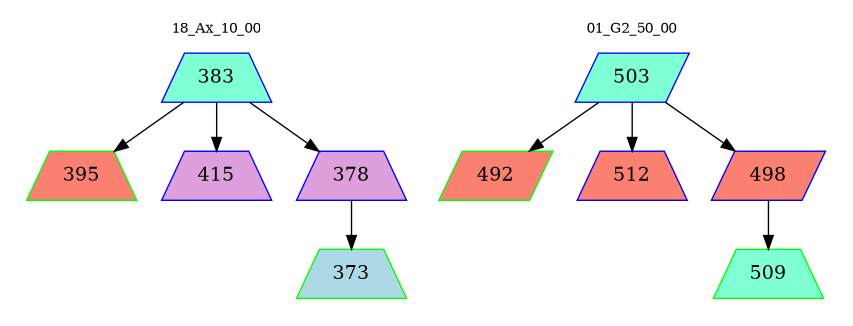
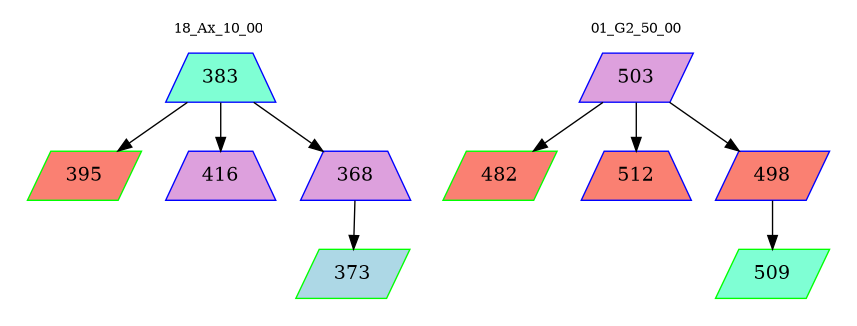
(632, 78) -> (636, 78)
(82, 176) -> (84, 176)
(217, 176) -> (221, 176)
(352, 176) -> (356, 176)
(496, 176) -> (500, 176)
(352, 274) -> (353, 274)
(768, 274) -> (773, 274)
